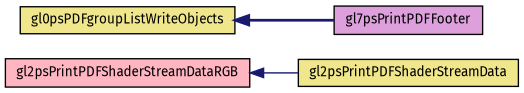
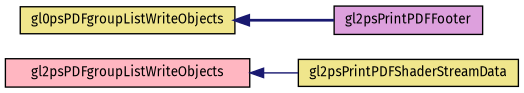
(408, 20) -> (408, 20)
(128, 73) -> (128, 73)
